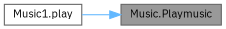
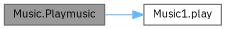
(96, 15) -> (119, 15)
